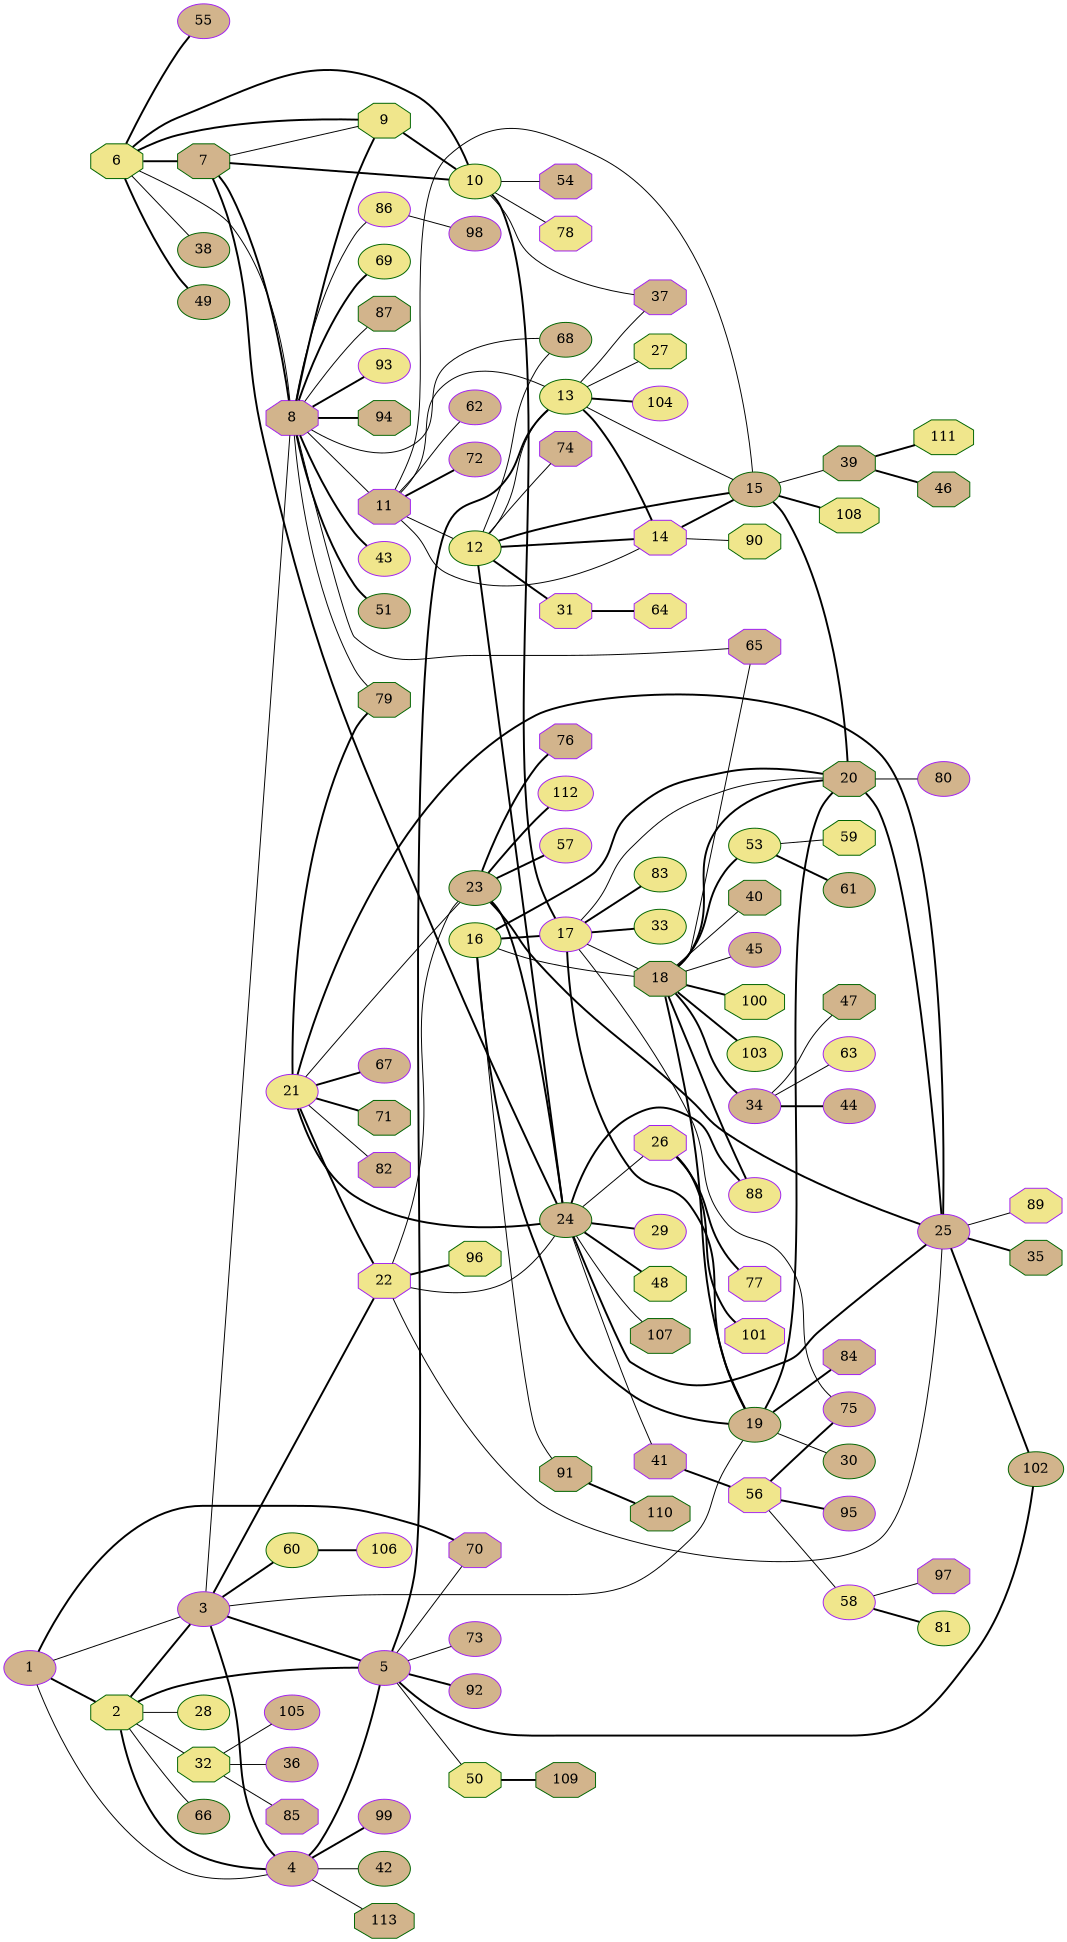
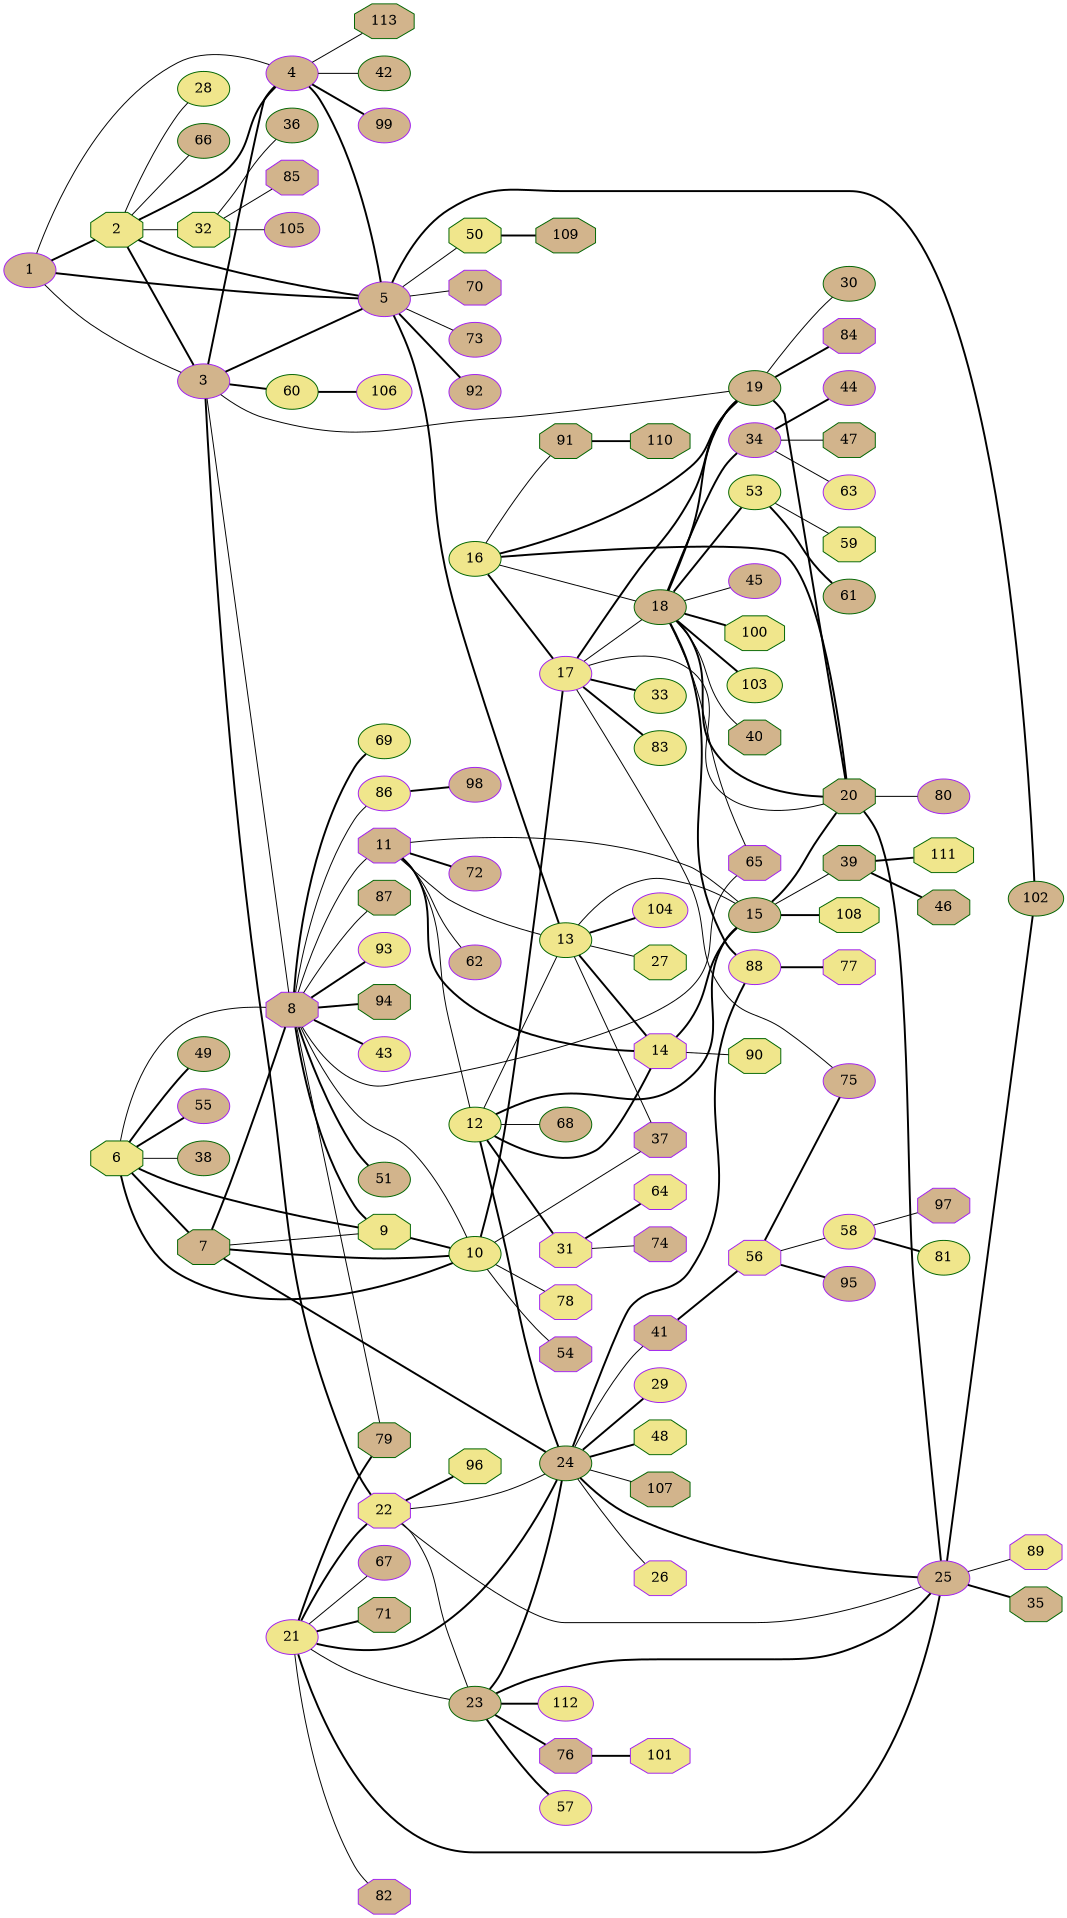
(431, 222) -> (430, 789)
(436, 382) -> (384, 1132)
(519, 498) -> (613, 1247)
(510, 585) -> (471, 1006)
(660, 979) -> (660, 607)
(338, 1079) -> (338, 1600)
(712, 1229) -> (802, 967)
(706, 1240) -> (611, 1756)
(204, 1506) -> (207, 289)
(292, 1765) -> (292, 125)
